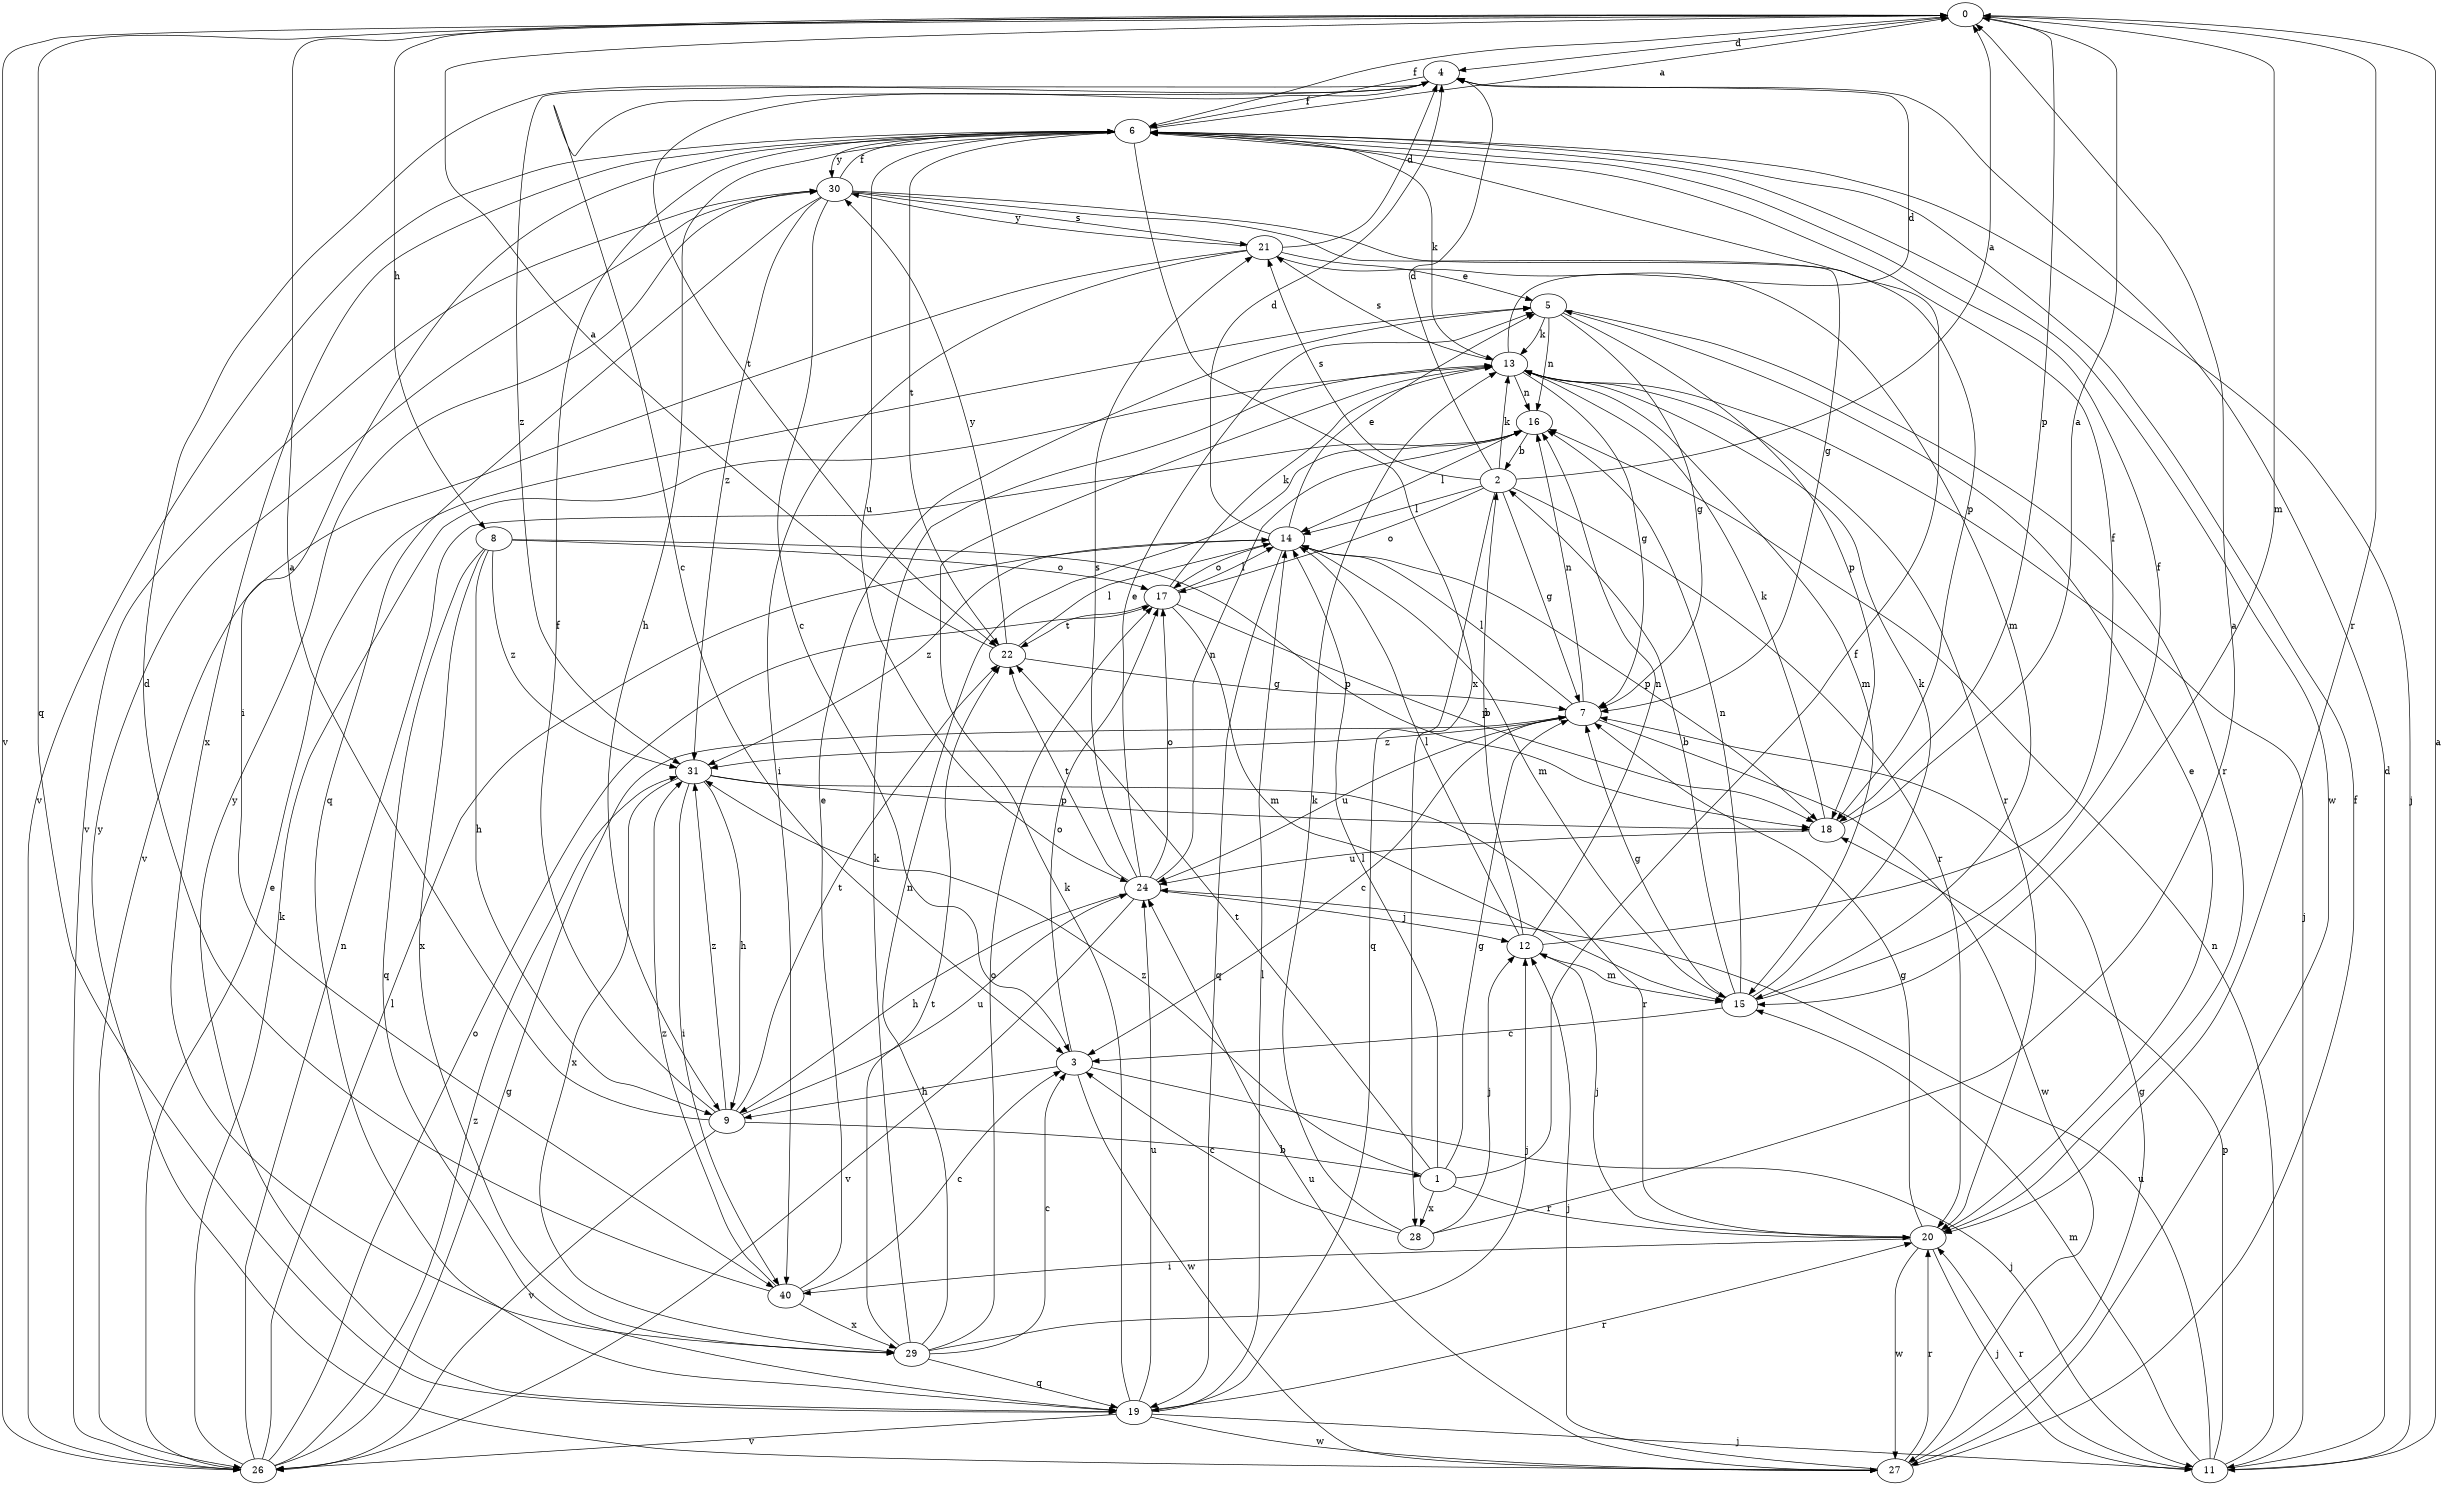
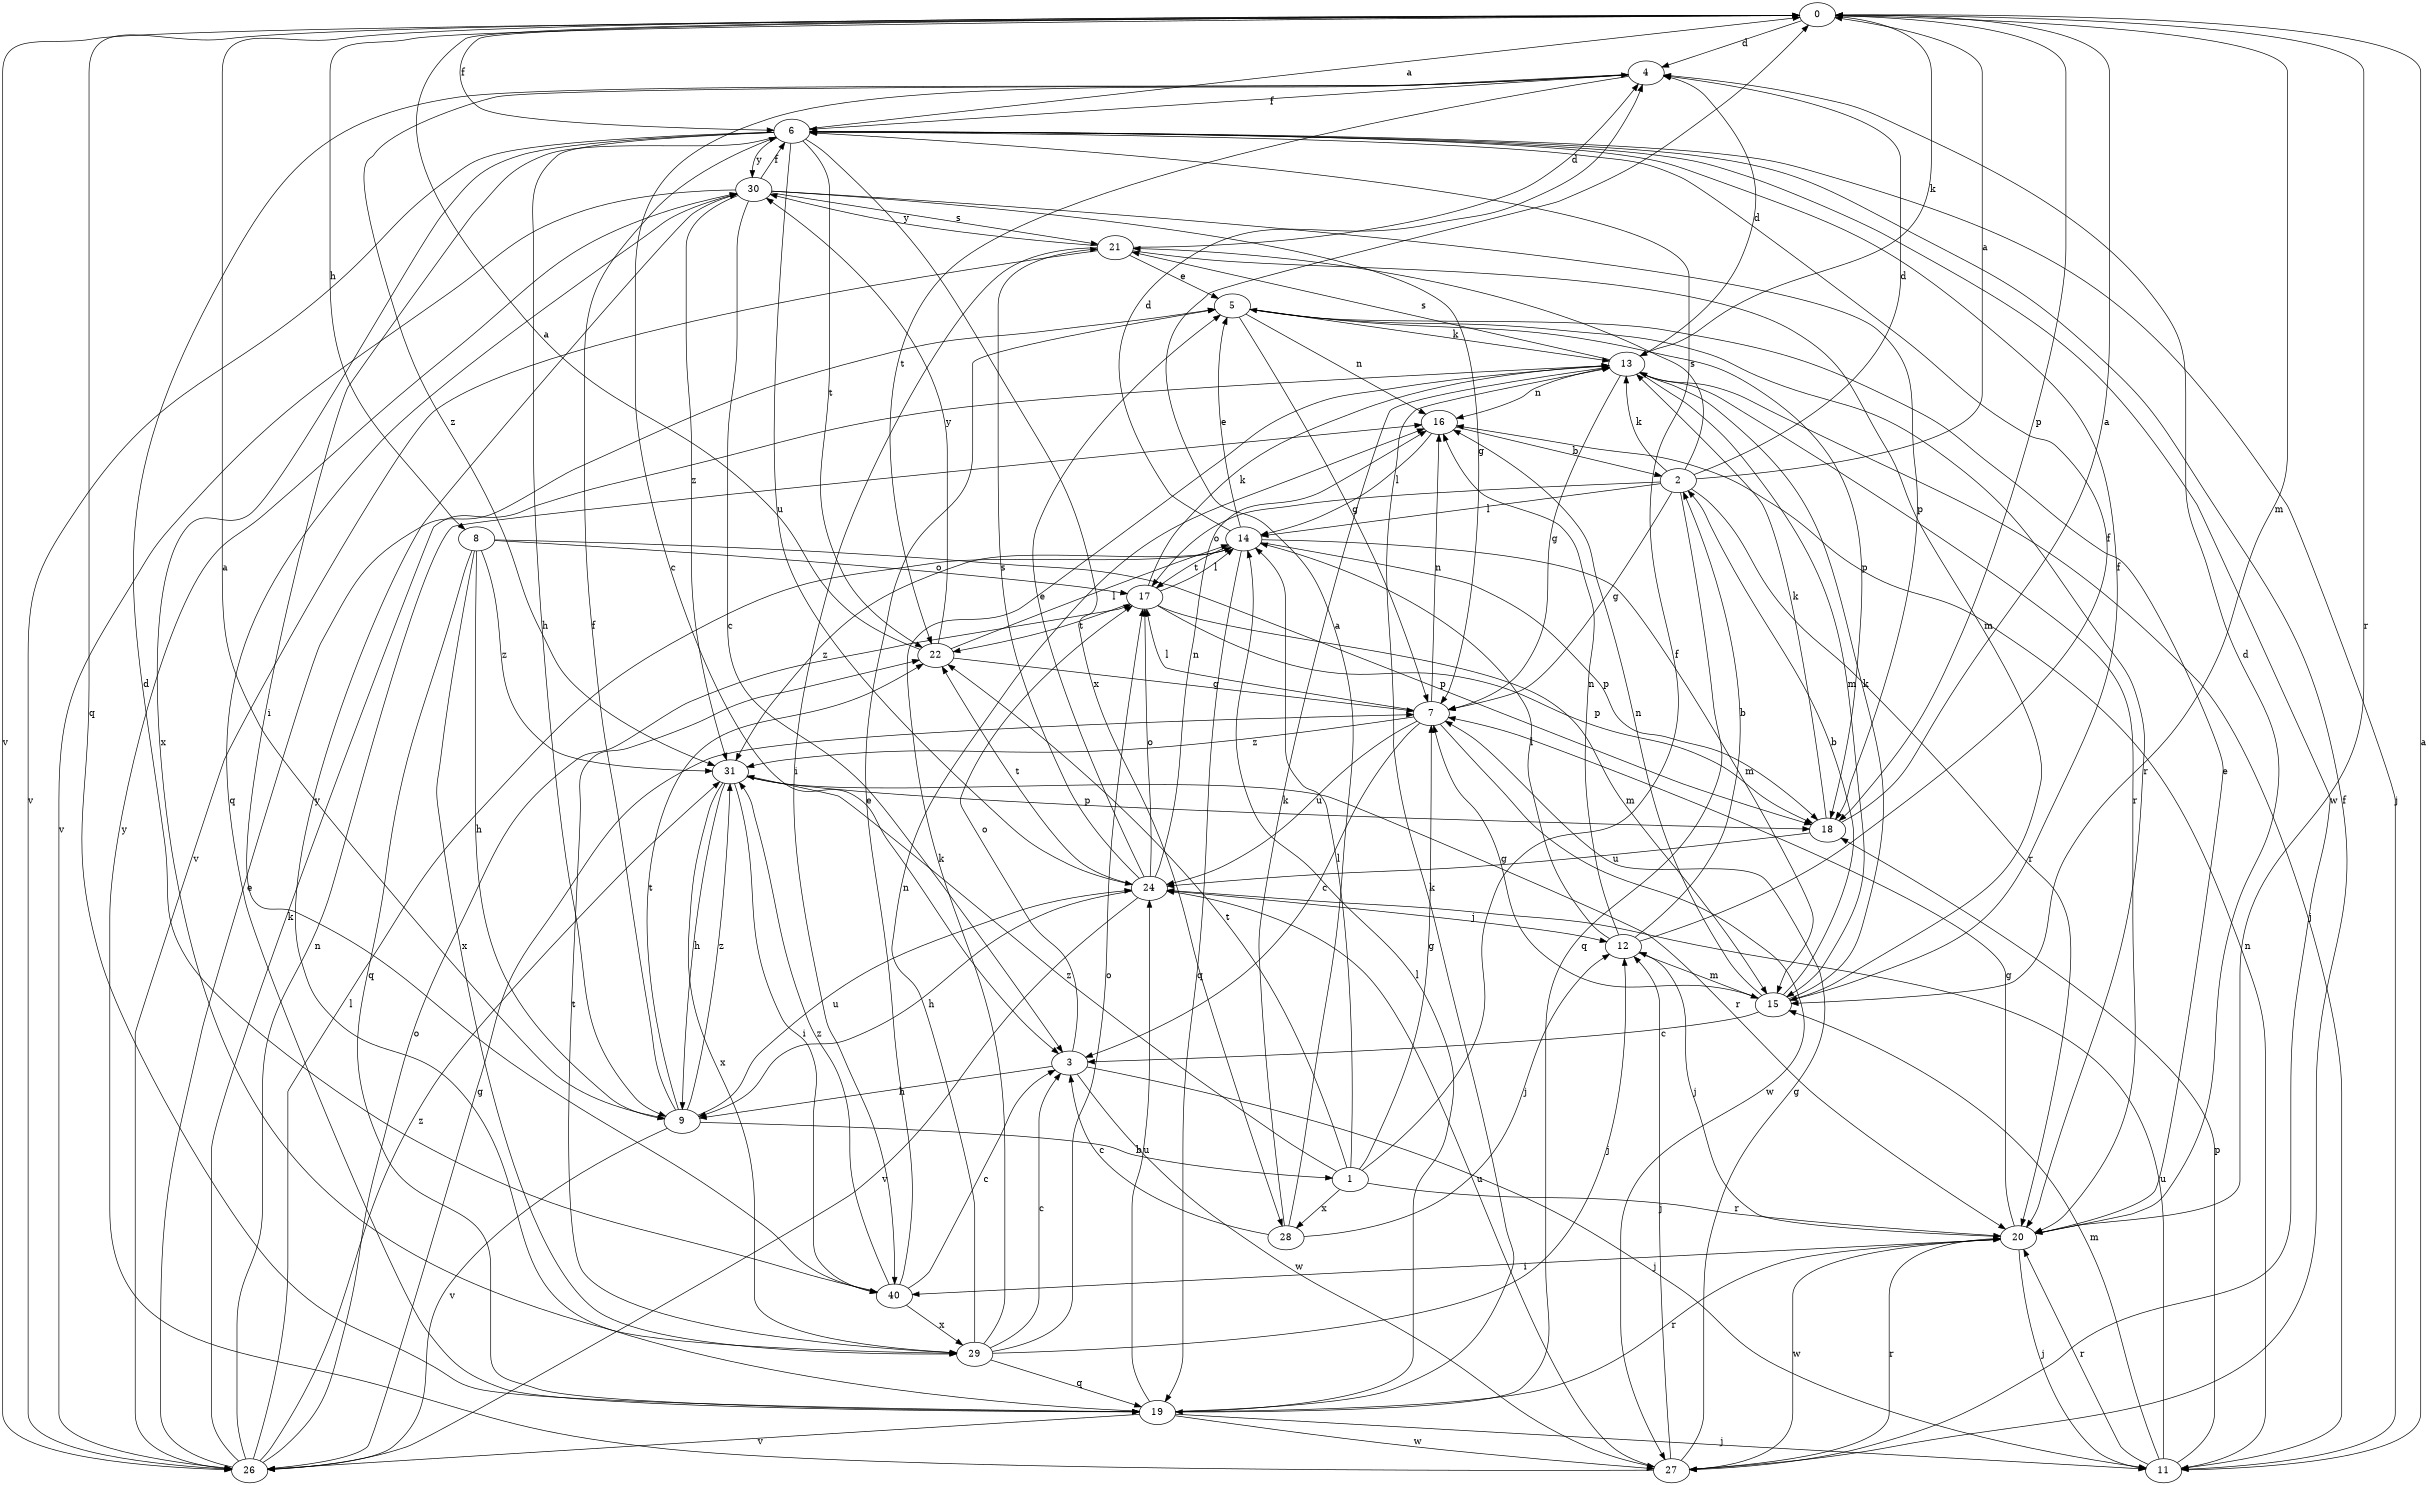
(1388, 165) -> (1914, 221)
(2307, 546) -> (2203, 554)
(1219, 568) -> (1197, 568)
(1449, 608) -> (1262, 686)
